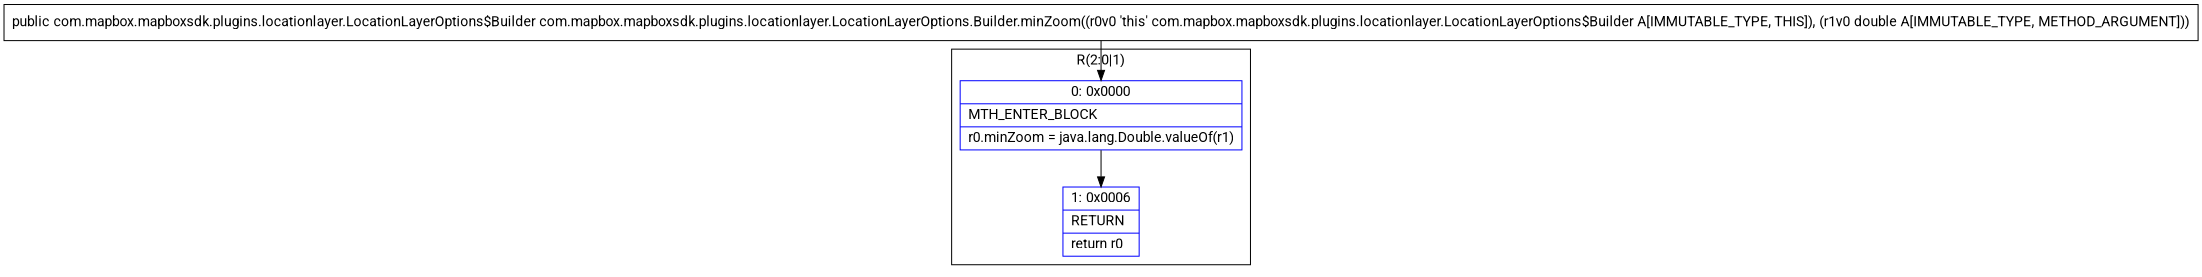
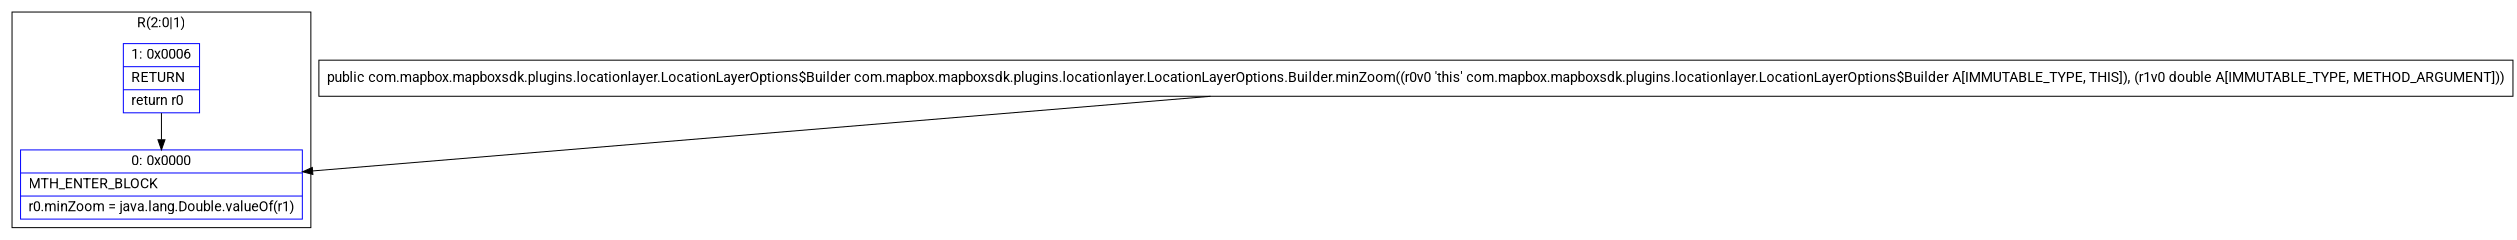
(1101, 163) -> (161, 126)
